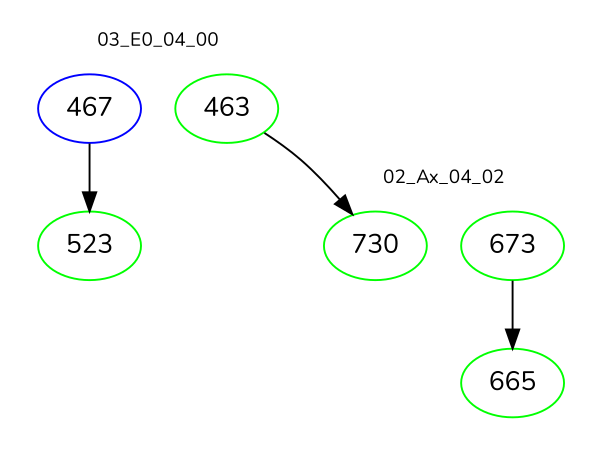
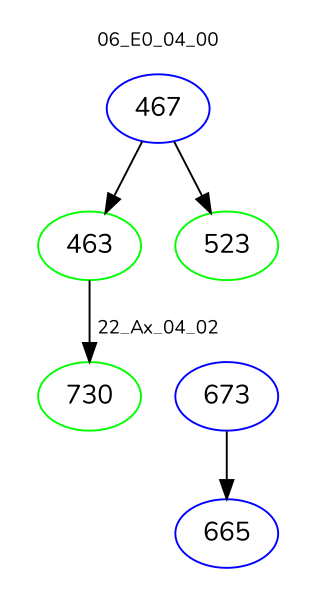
(158, 41) -> (158, 41)
none -> (128, 169)
(444, 178) -> (158, 329)
(513, 246) -> (227, 396)
(513, 383) -> (227, 534)
